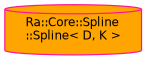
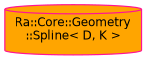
(73, 30) -> (73, 30)
